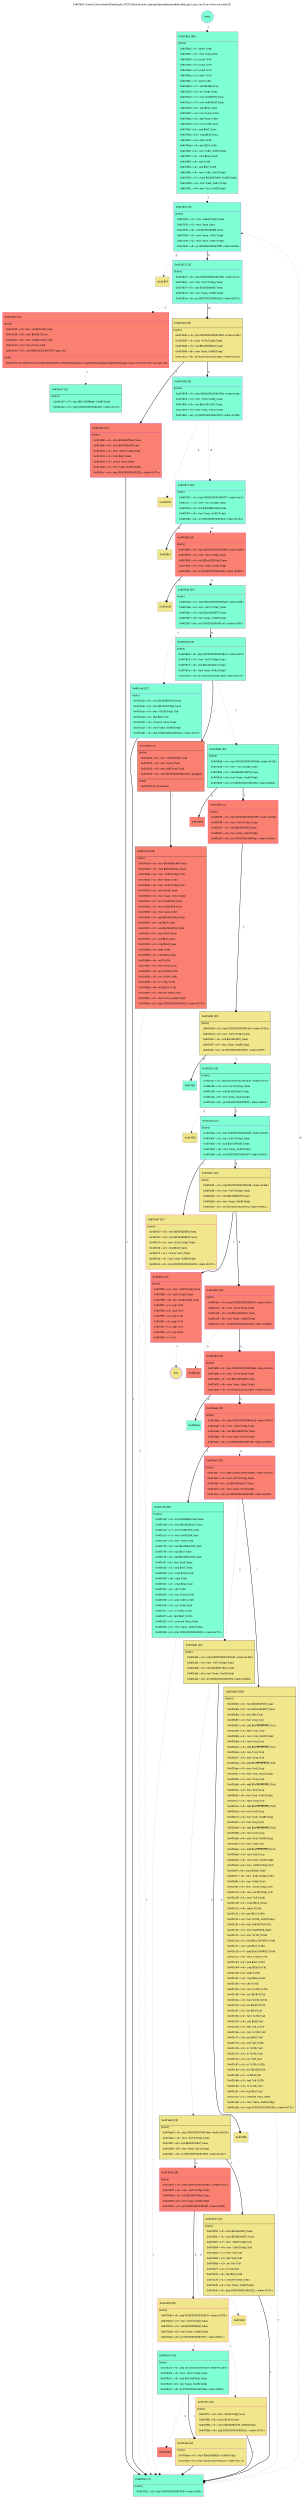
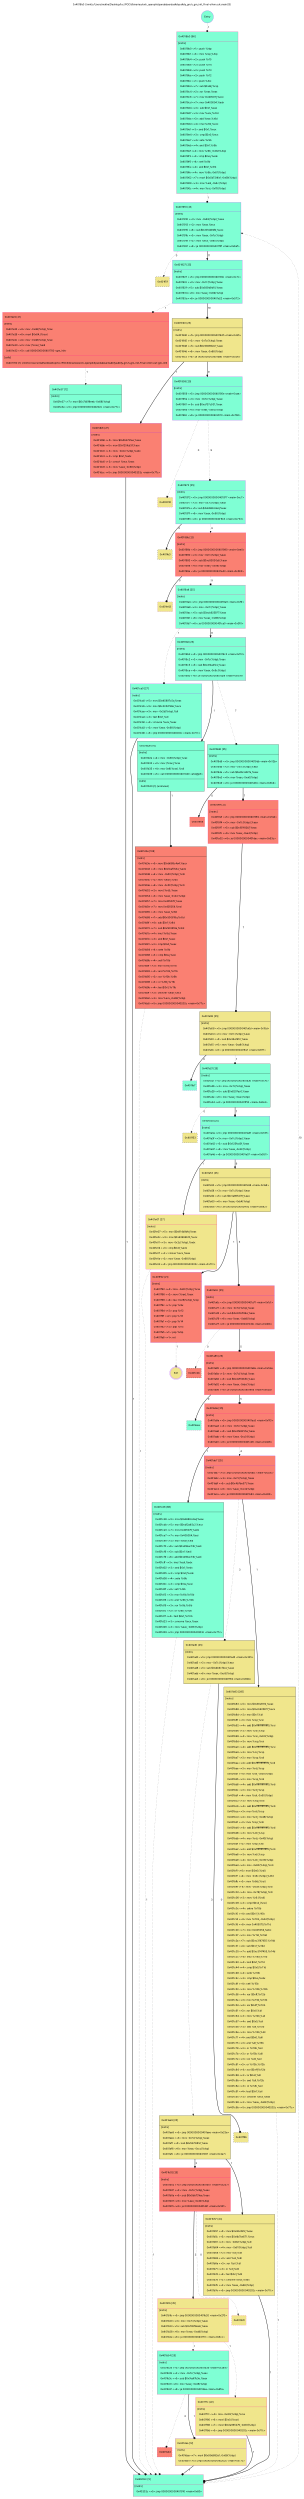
(171, 766) -> (171, 766)
